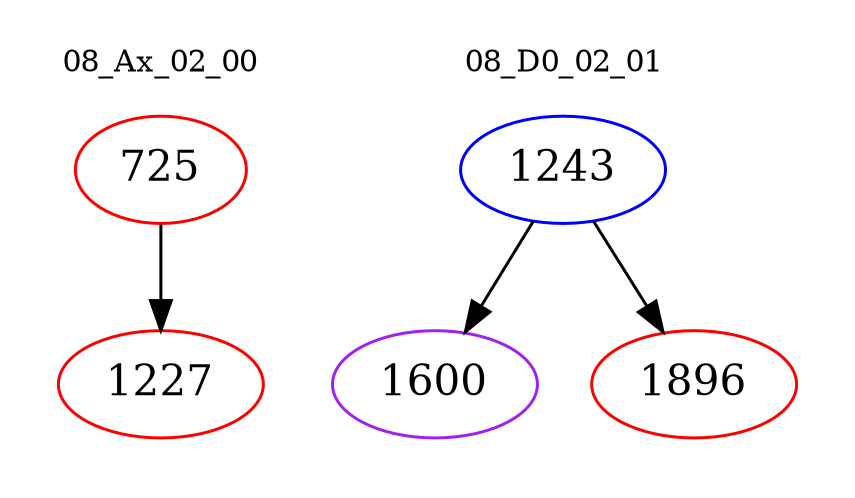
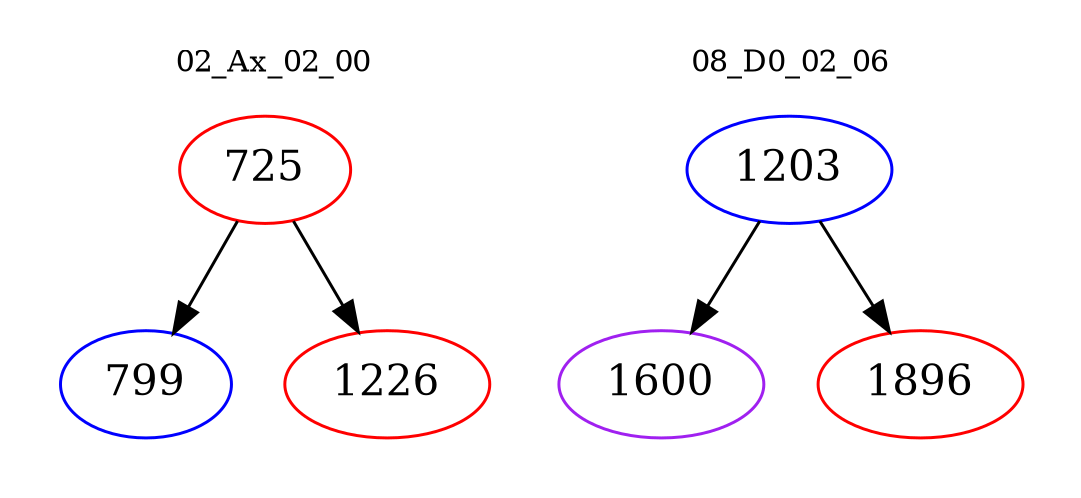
(161, 64) -> (274, 64)
(565, 64) -> (791, 64)
(563, 170) -> (789, 170)
none -> (146, 384)
(161, 384) -> (387, 384)
